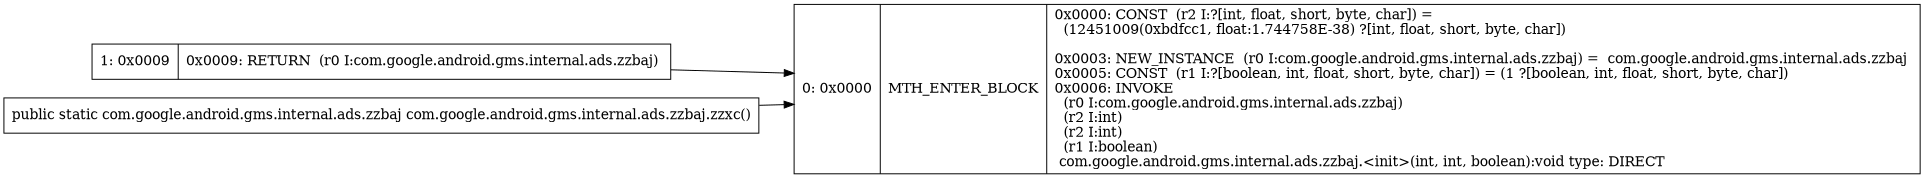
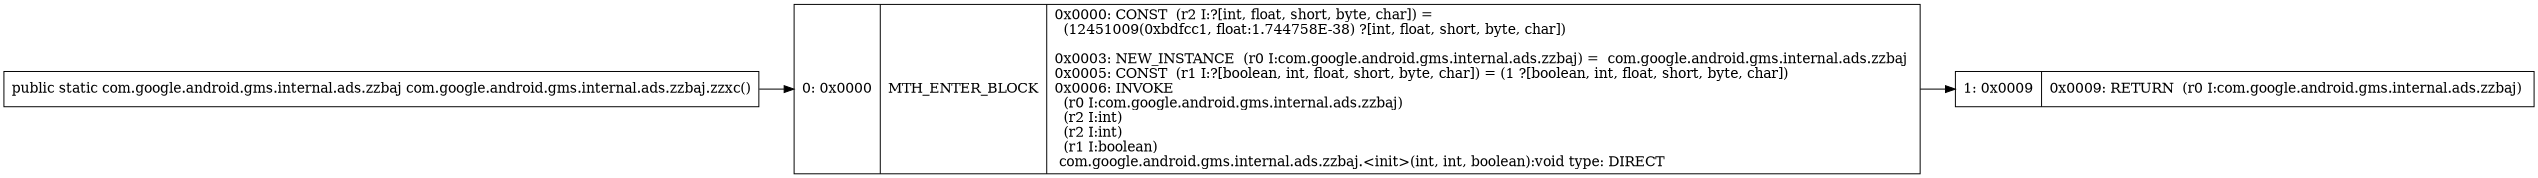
(728, 71) -> (1933, 89)
